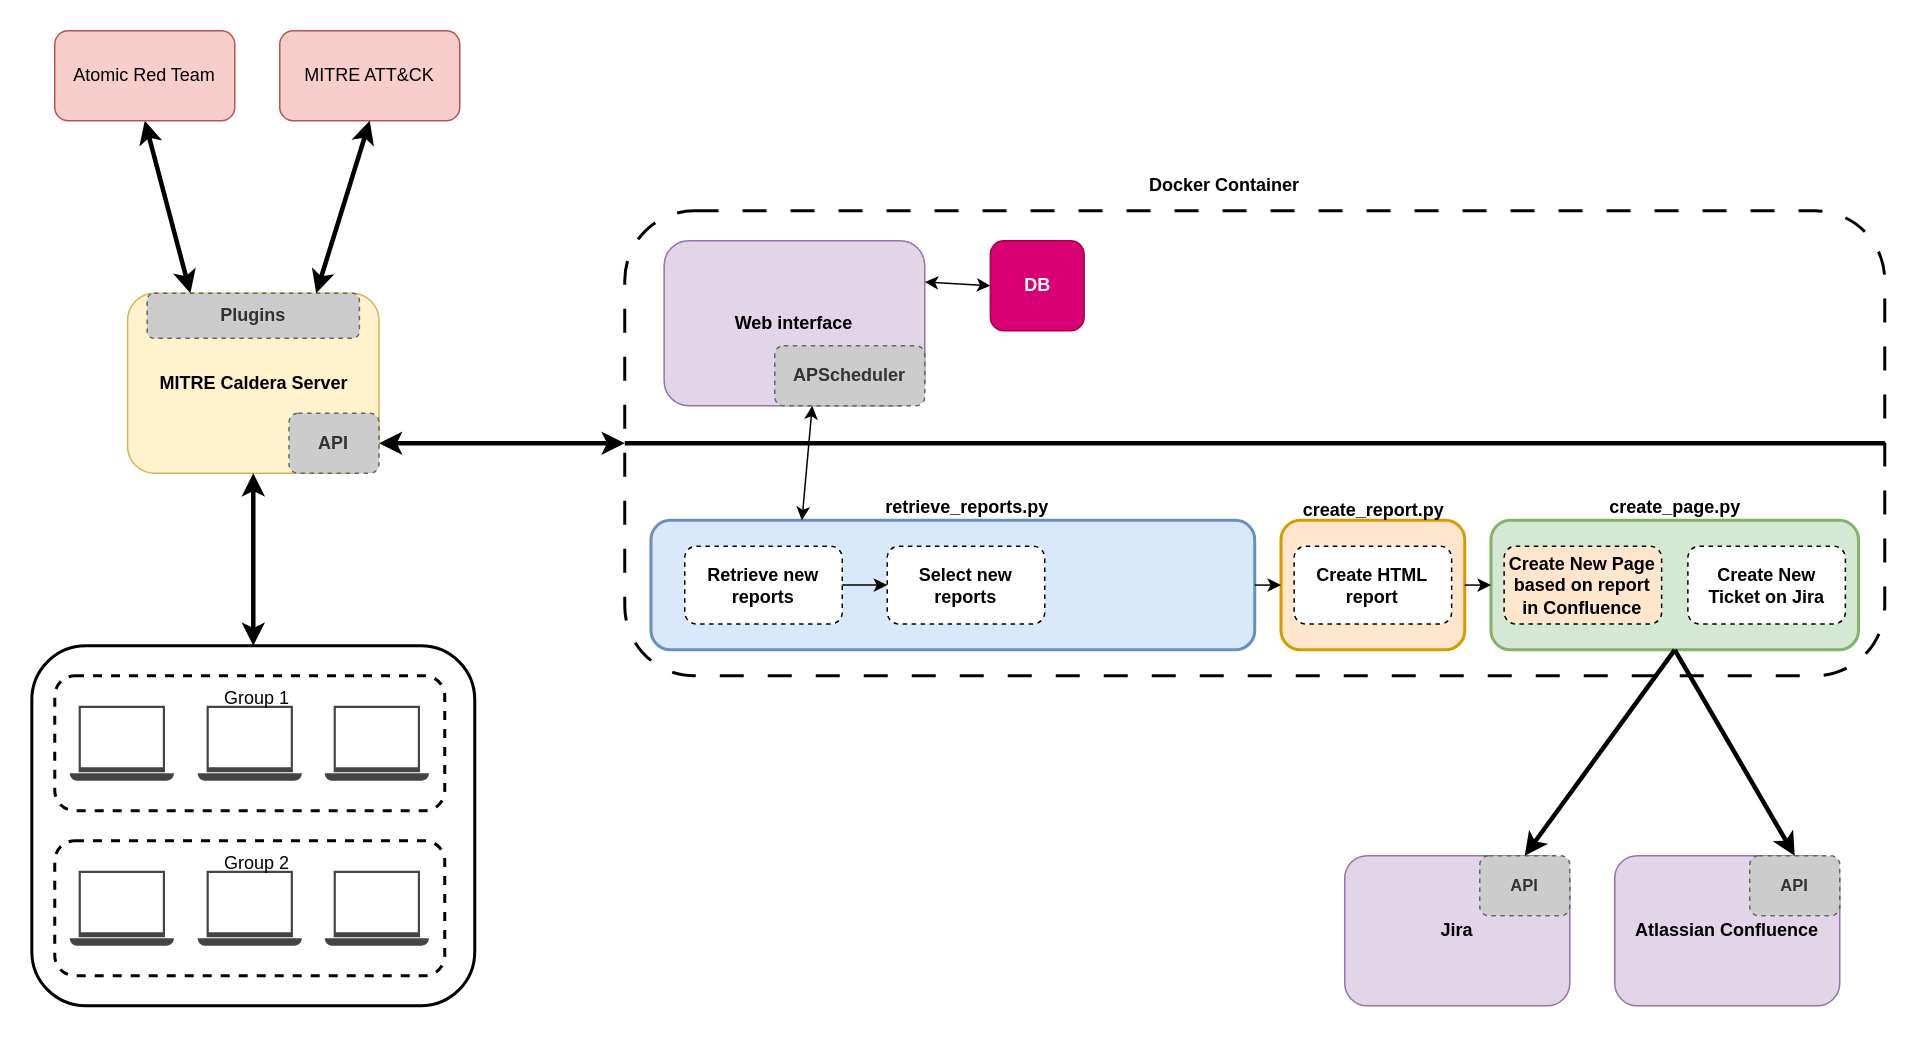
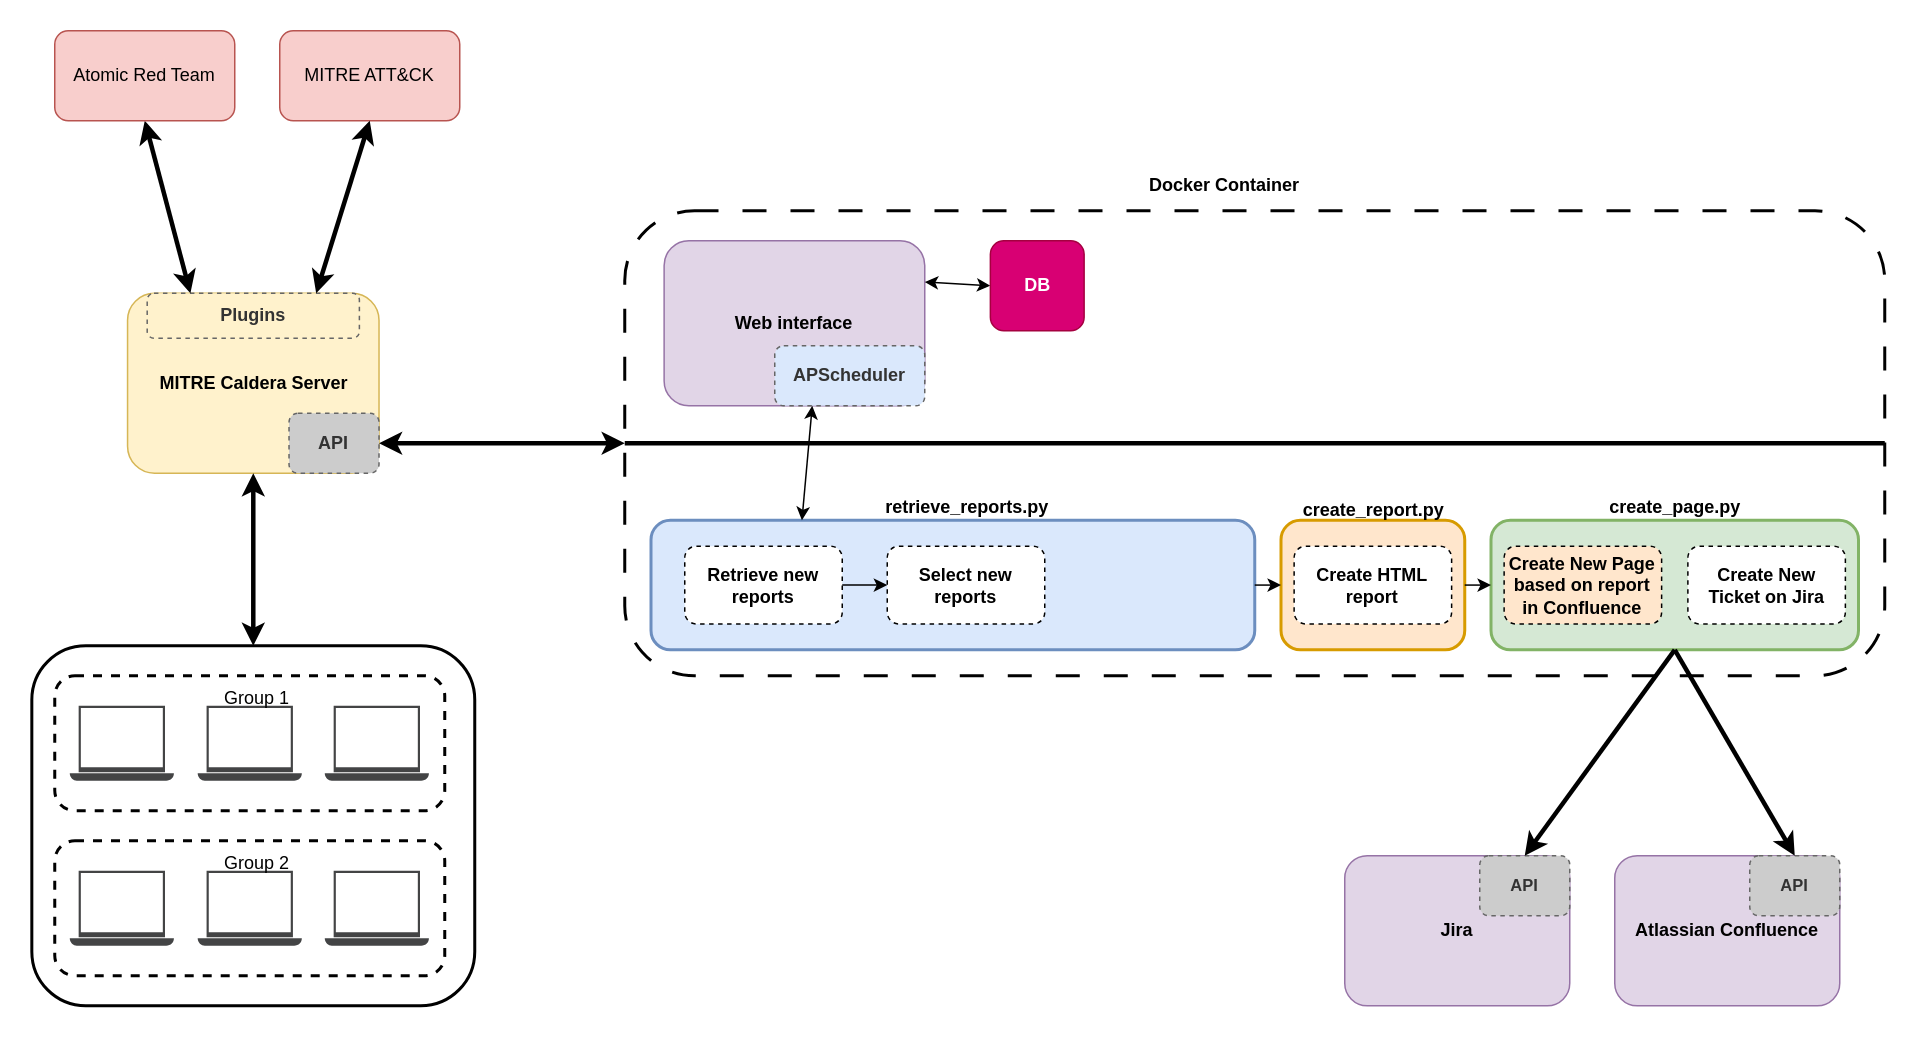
(253, 316) -> (253, 316)
(850, 376) -> (850, 376)
